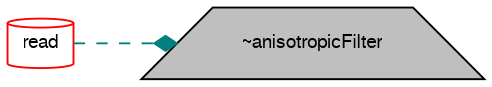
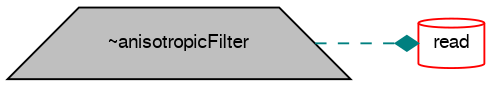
(114, 43) -> (355, 43)
